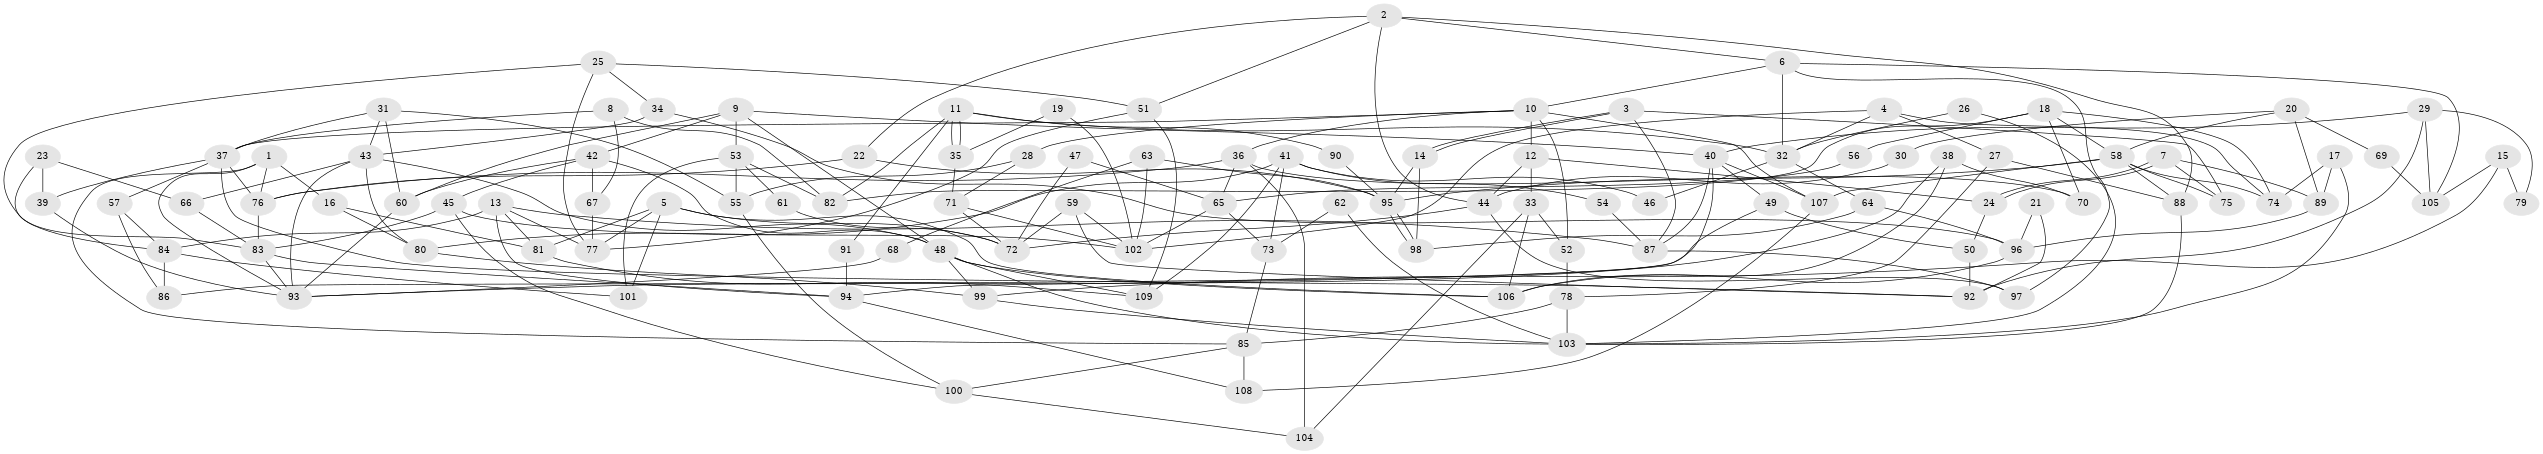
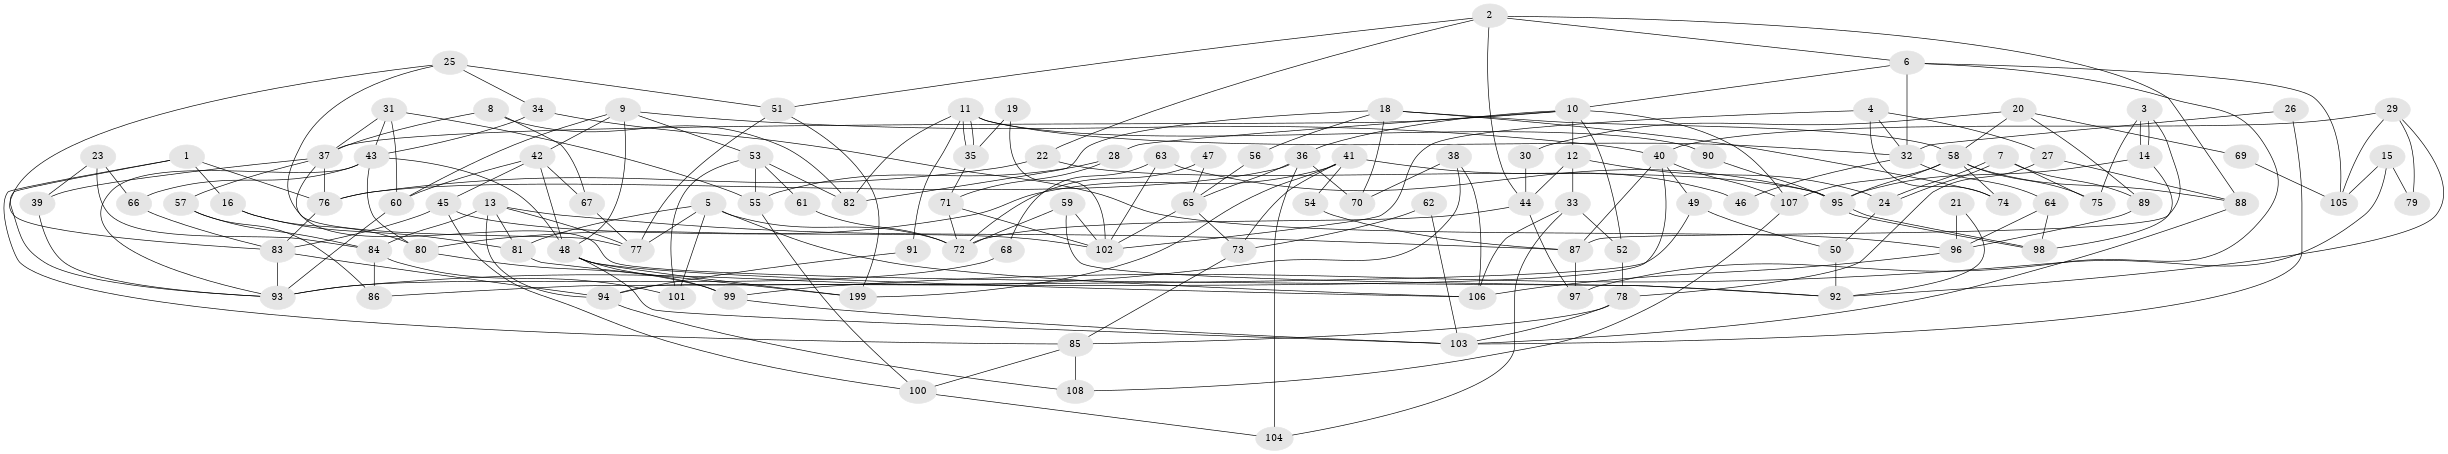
(2335, 157) -> none
(1144, 298) -> (858, 298)
